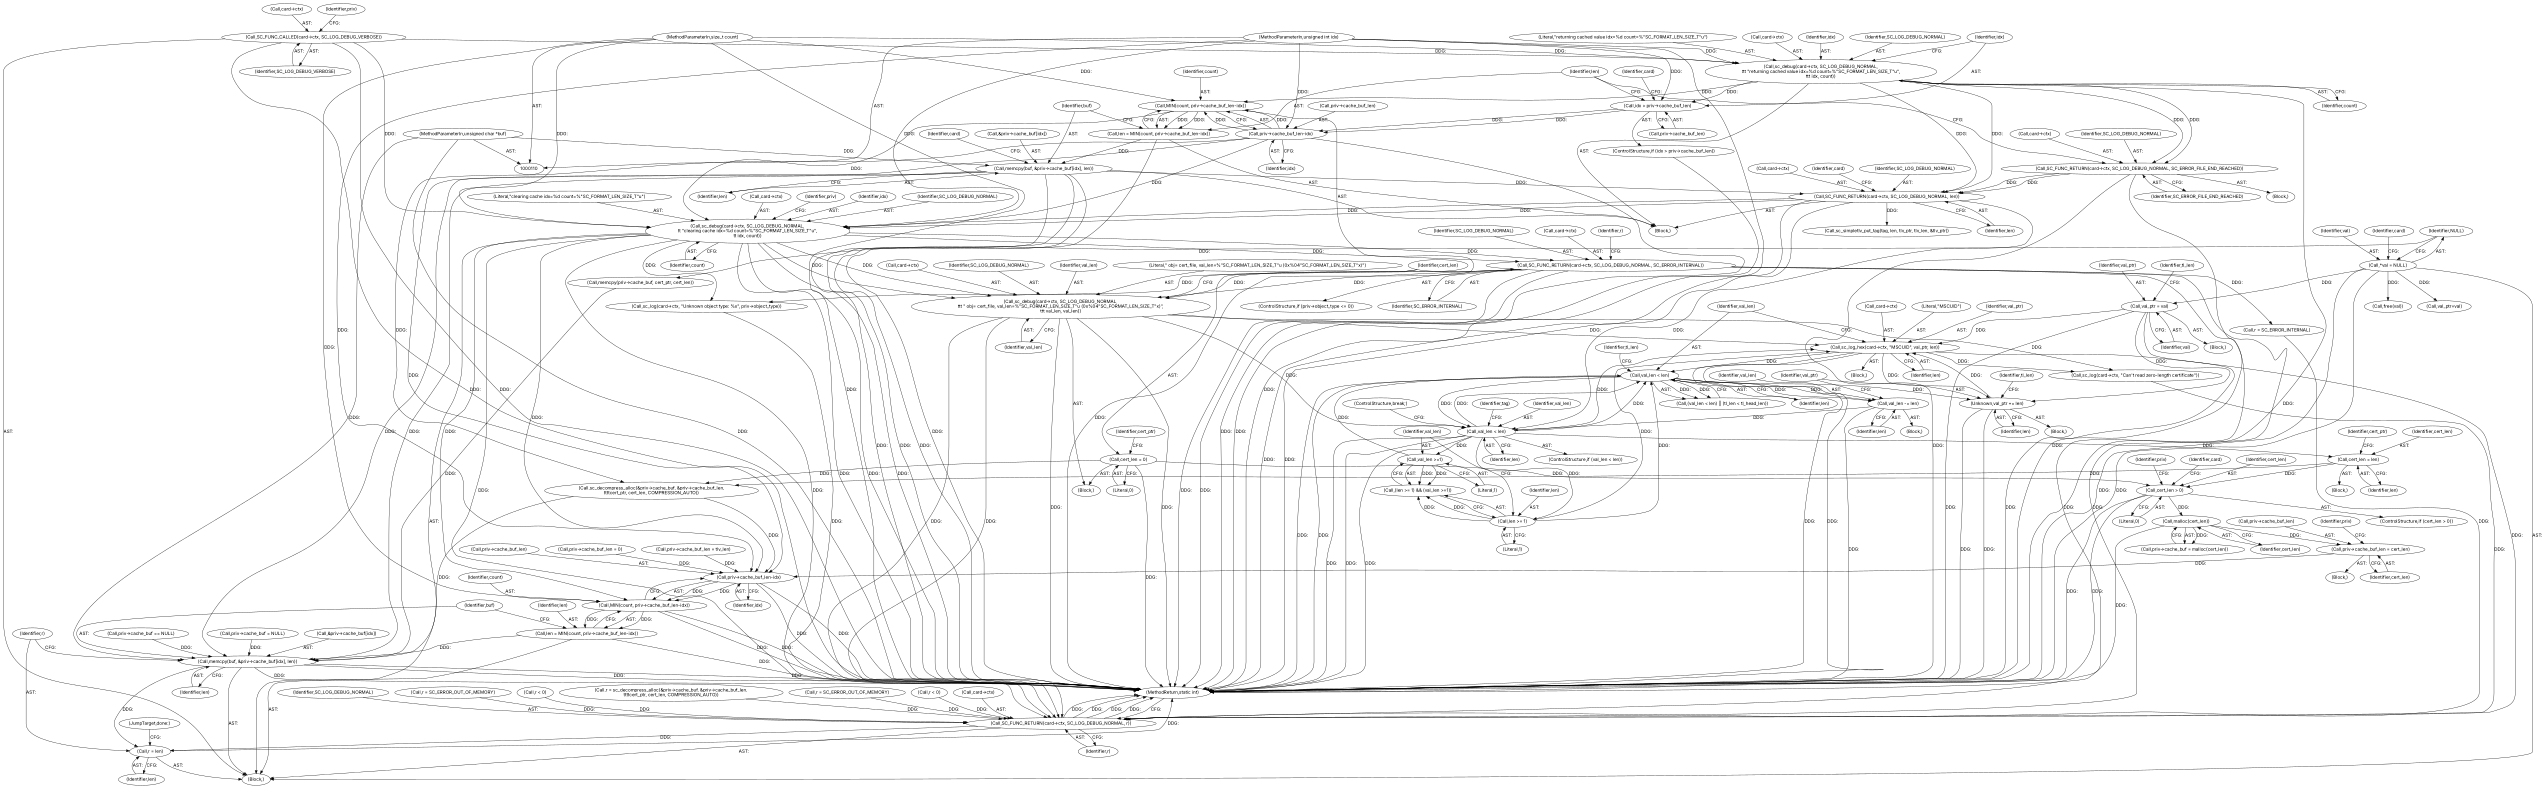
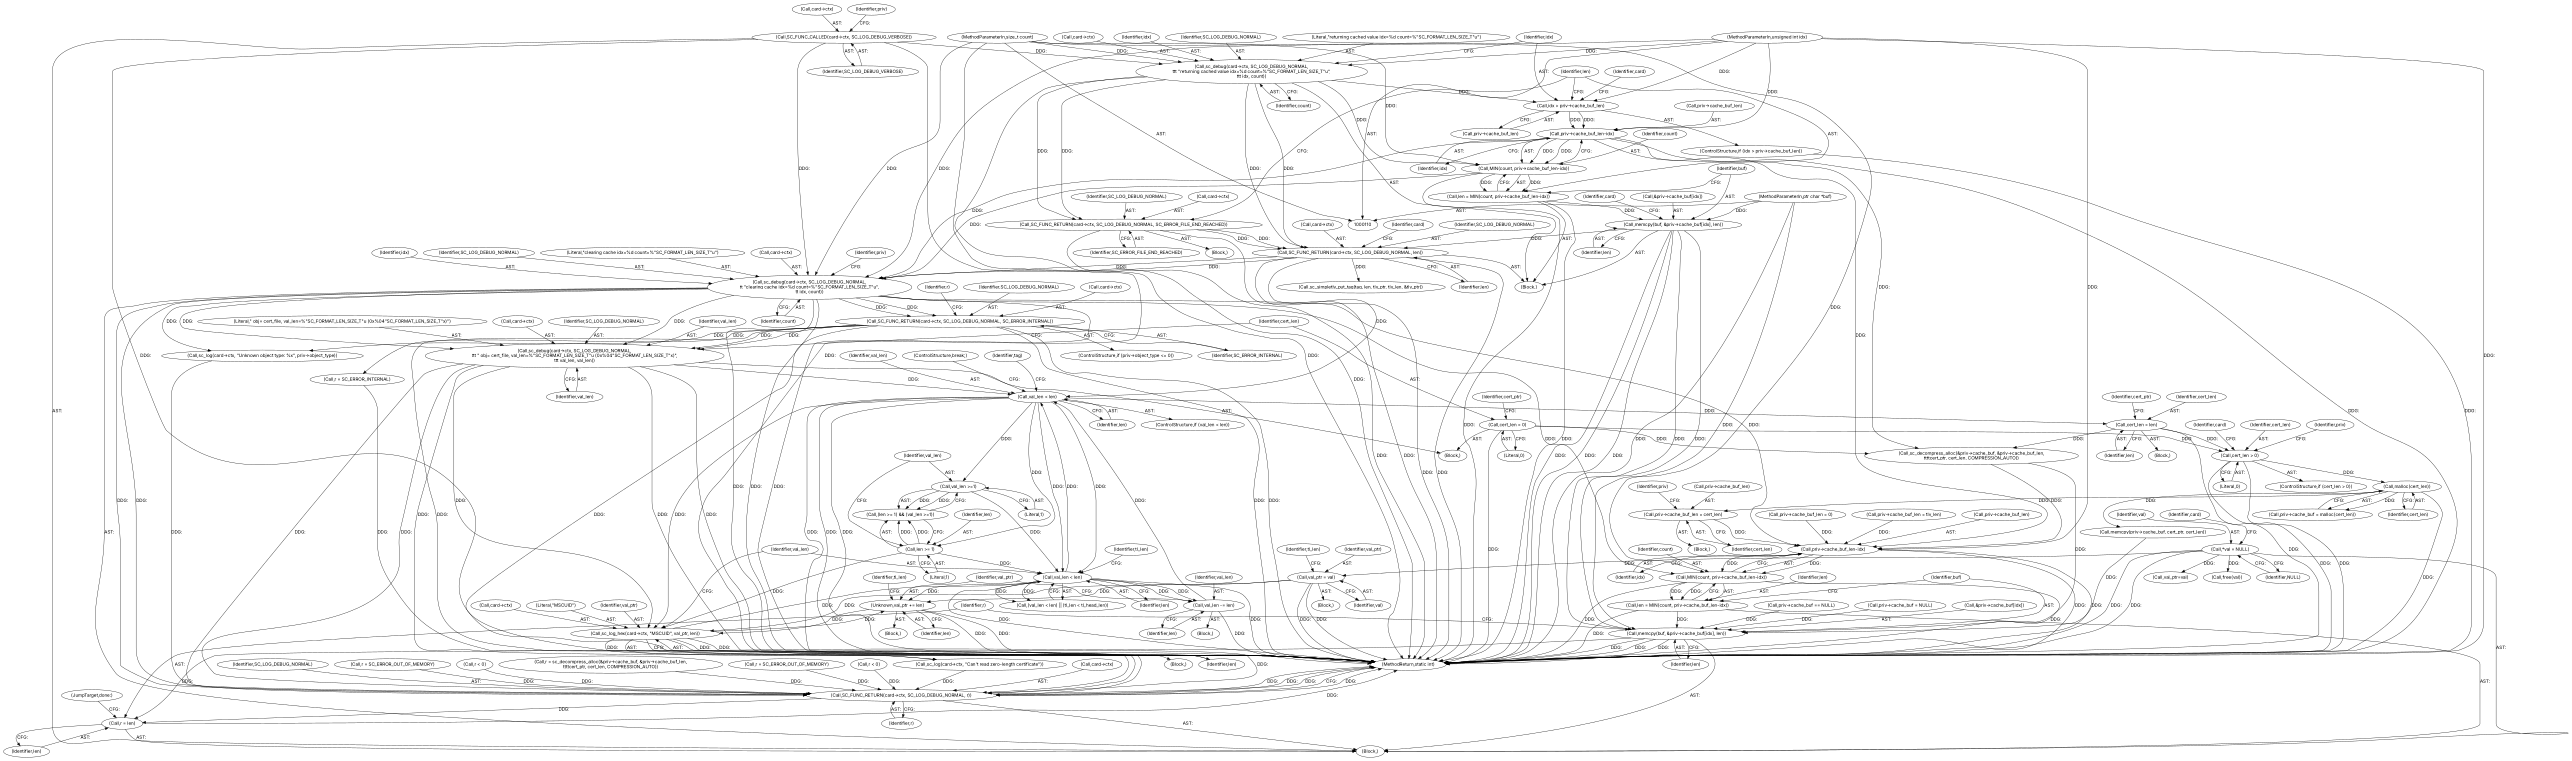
(463, 134) -> (1795, 197)
(1557, 249) -> (2231, 494)
(2441, 251) -> (2280, 564)
none -> (2031, 651)
